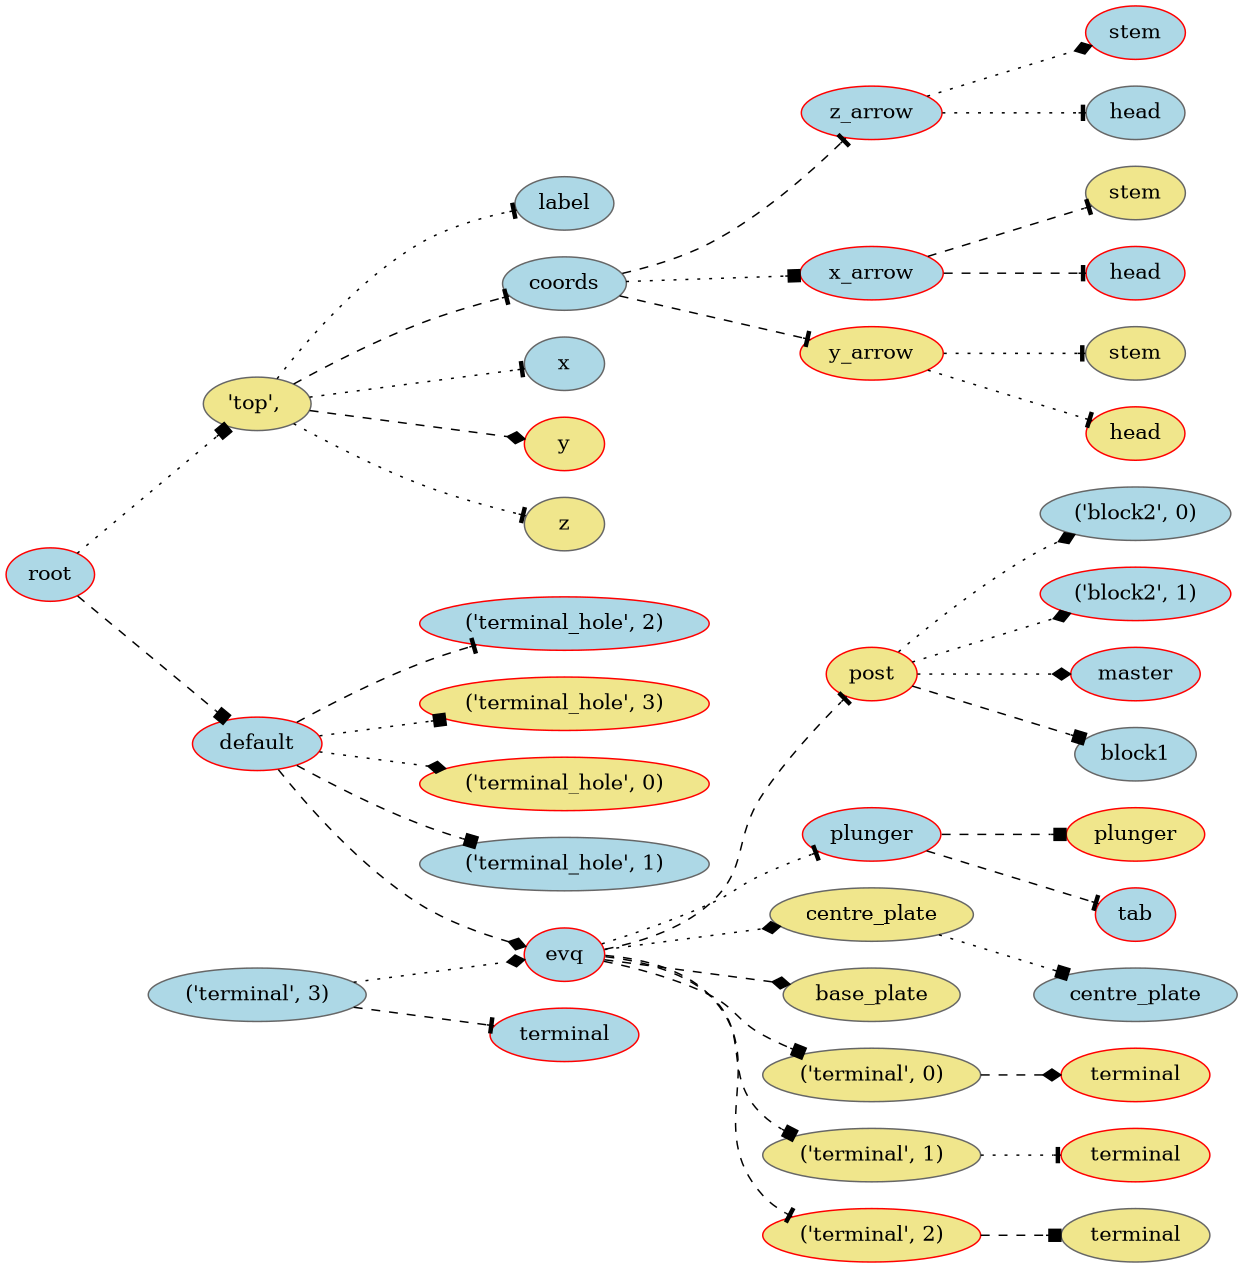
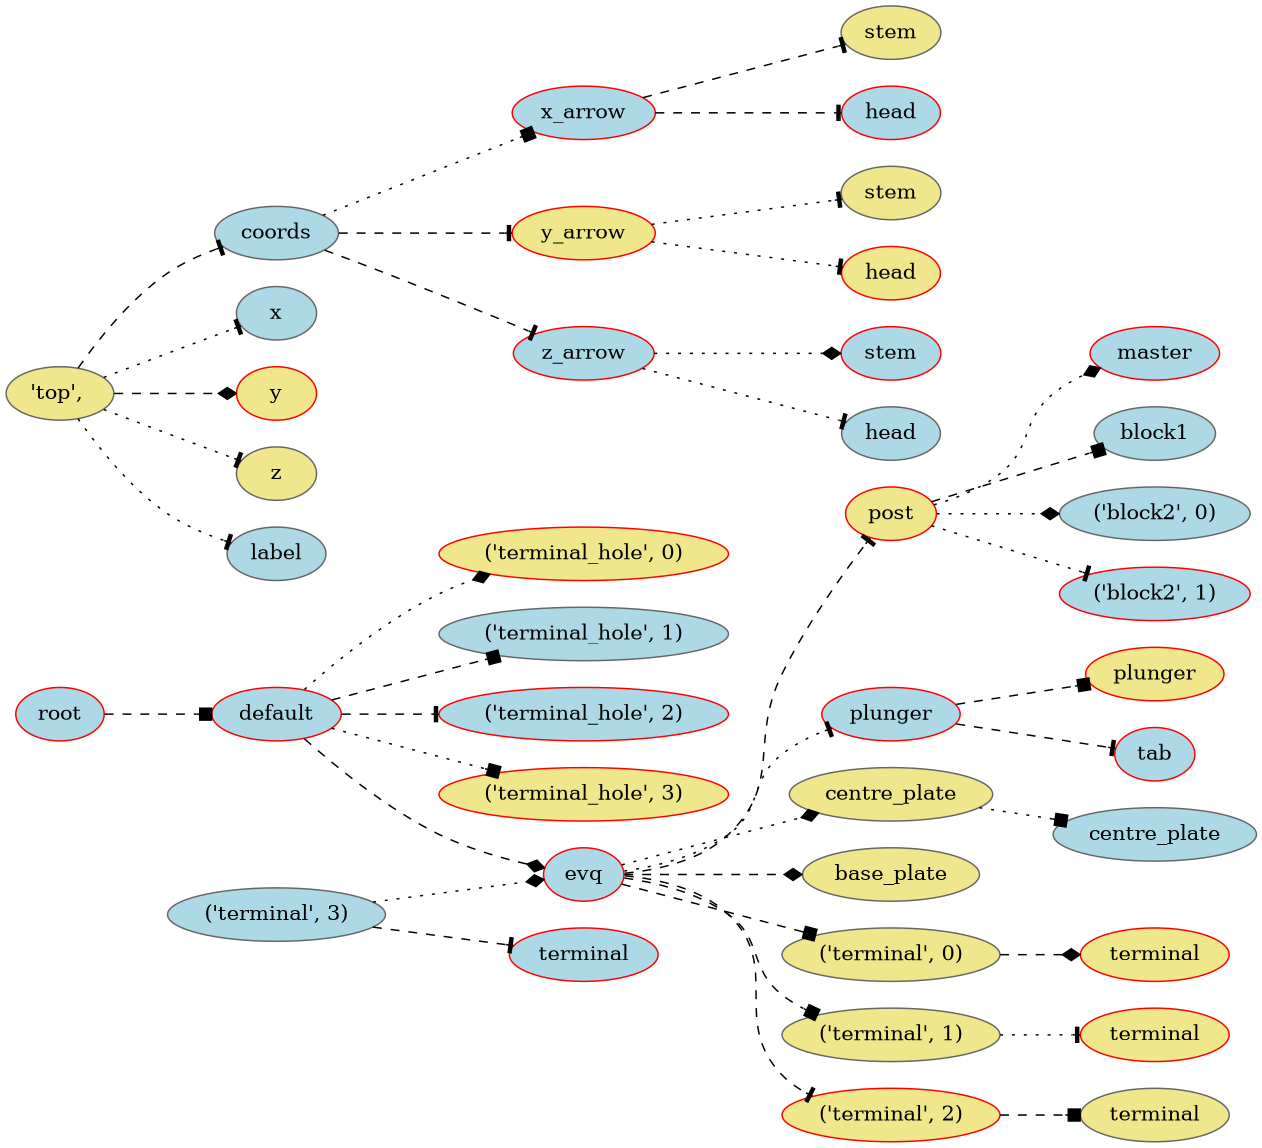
(147, 495) -> none
(983, 640) -> (1007, 549)
